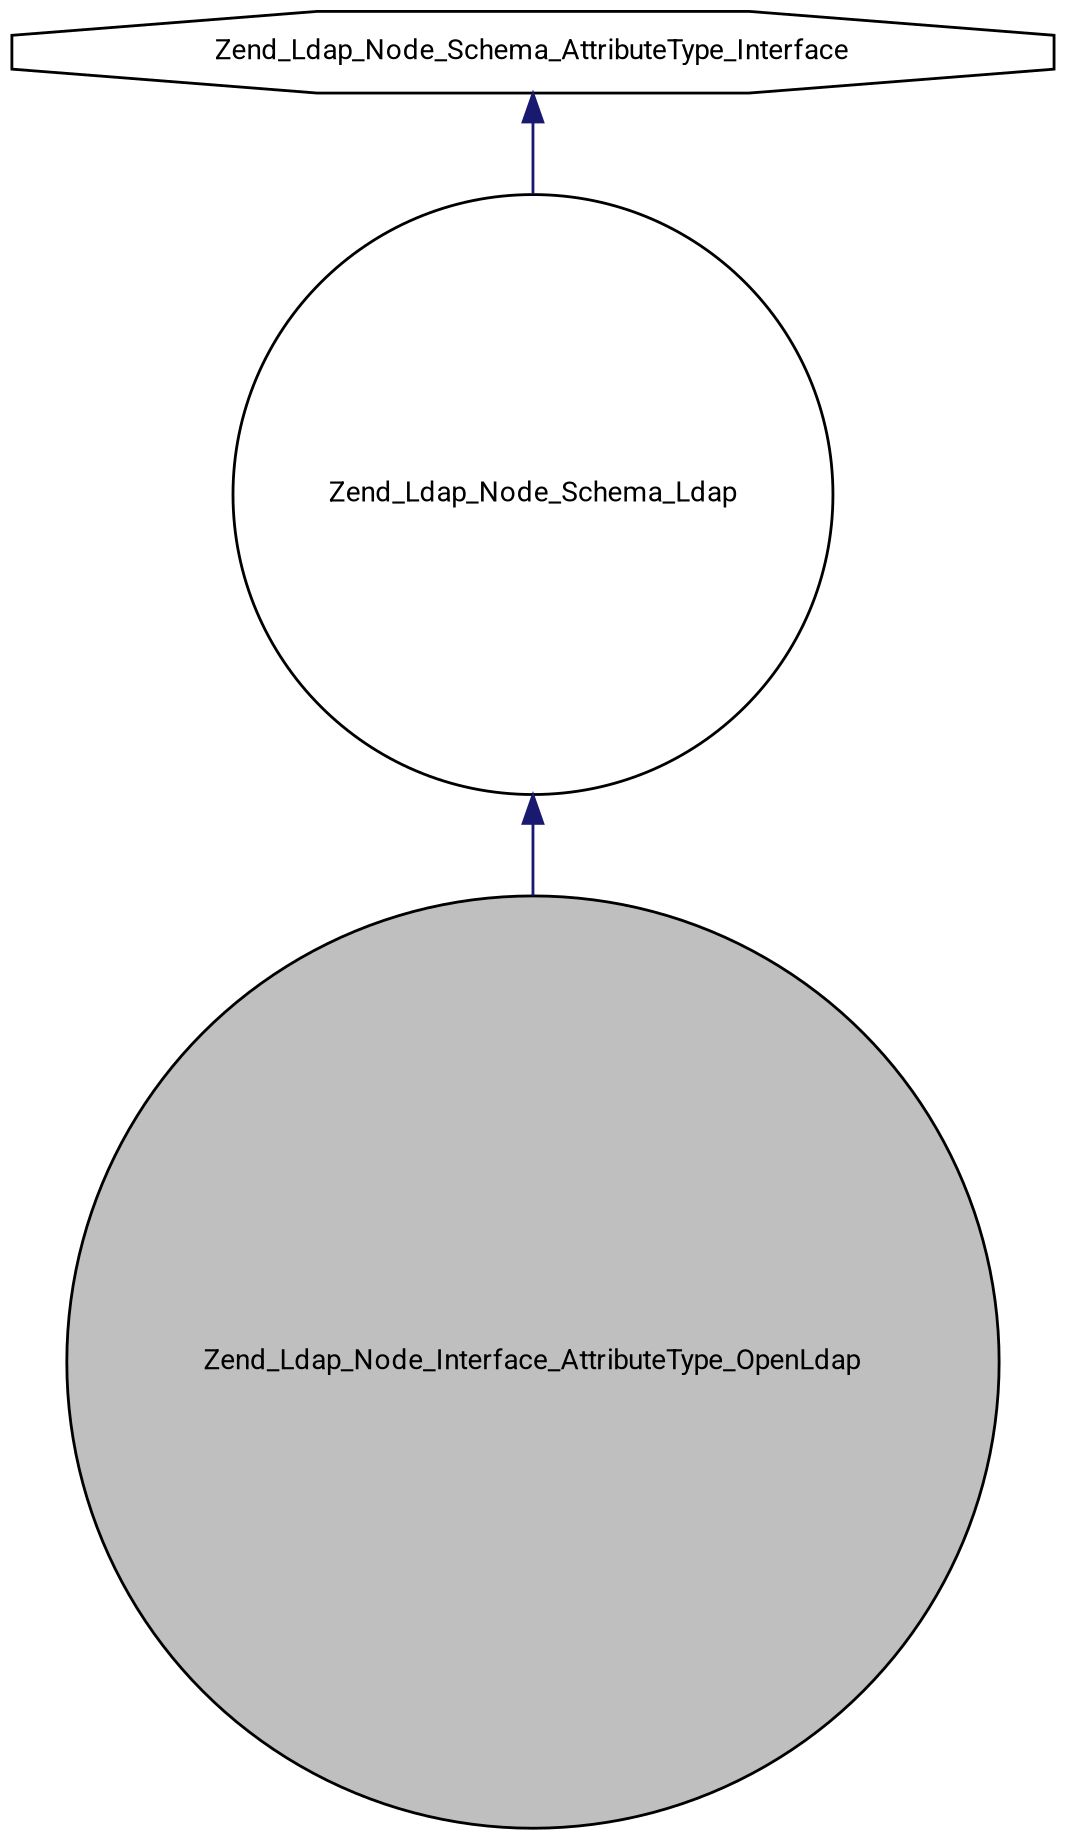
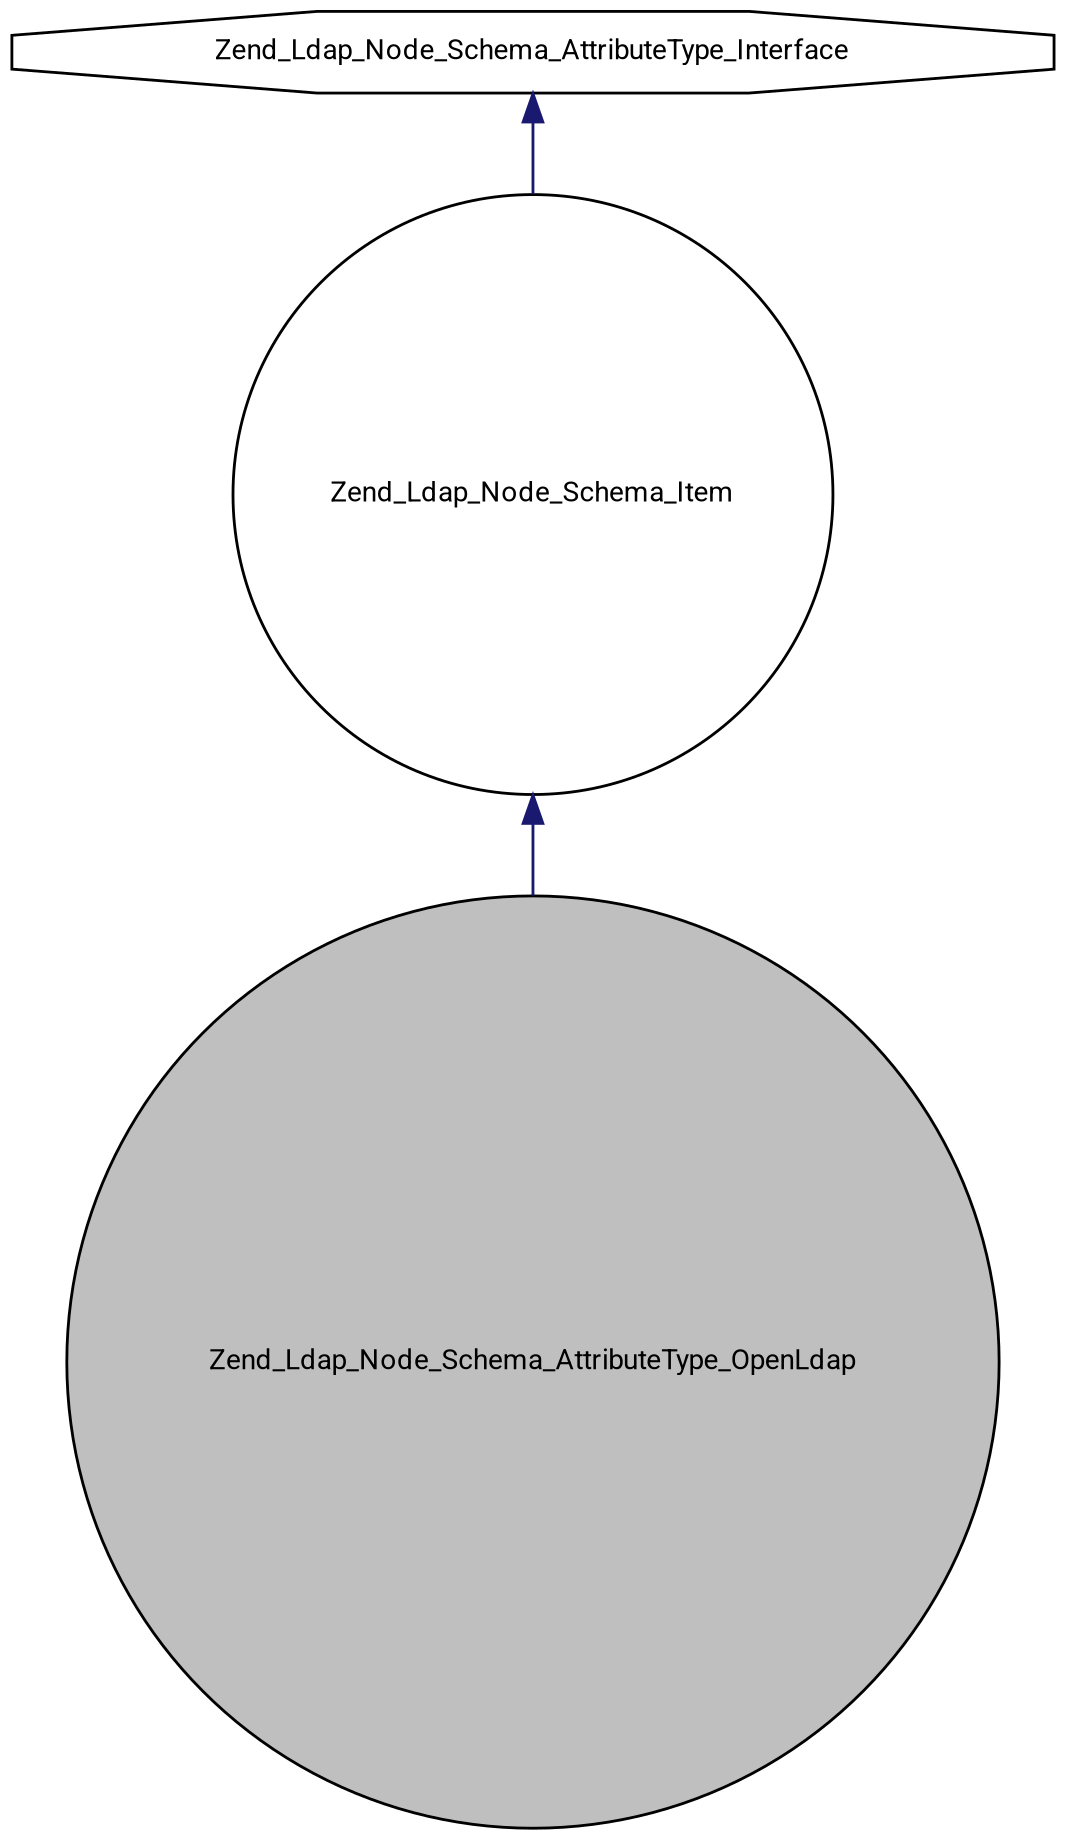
(533, 495) -> (533, 495)
(533, 1362) -> (533, 1362)
